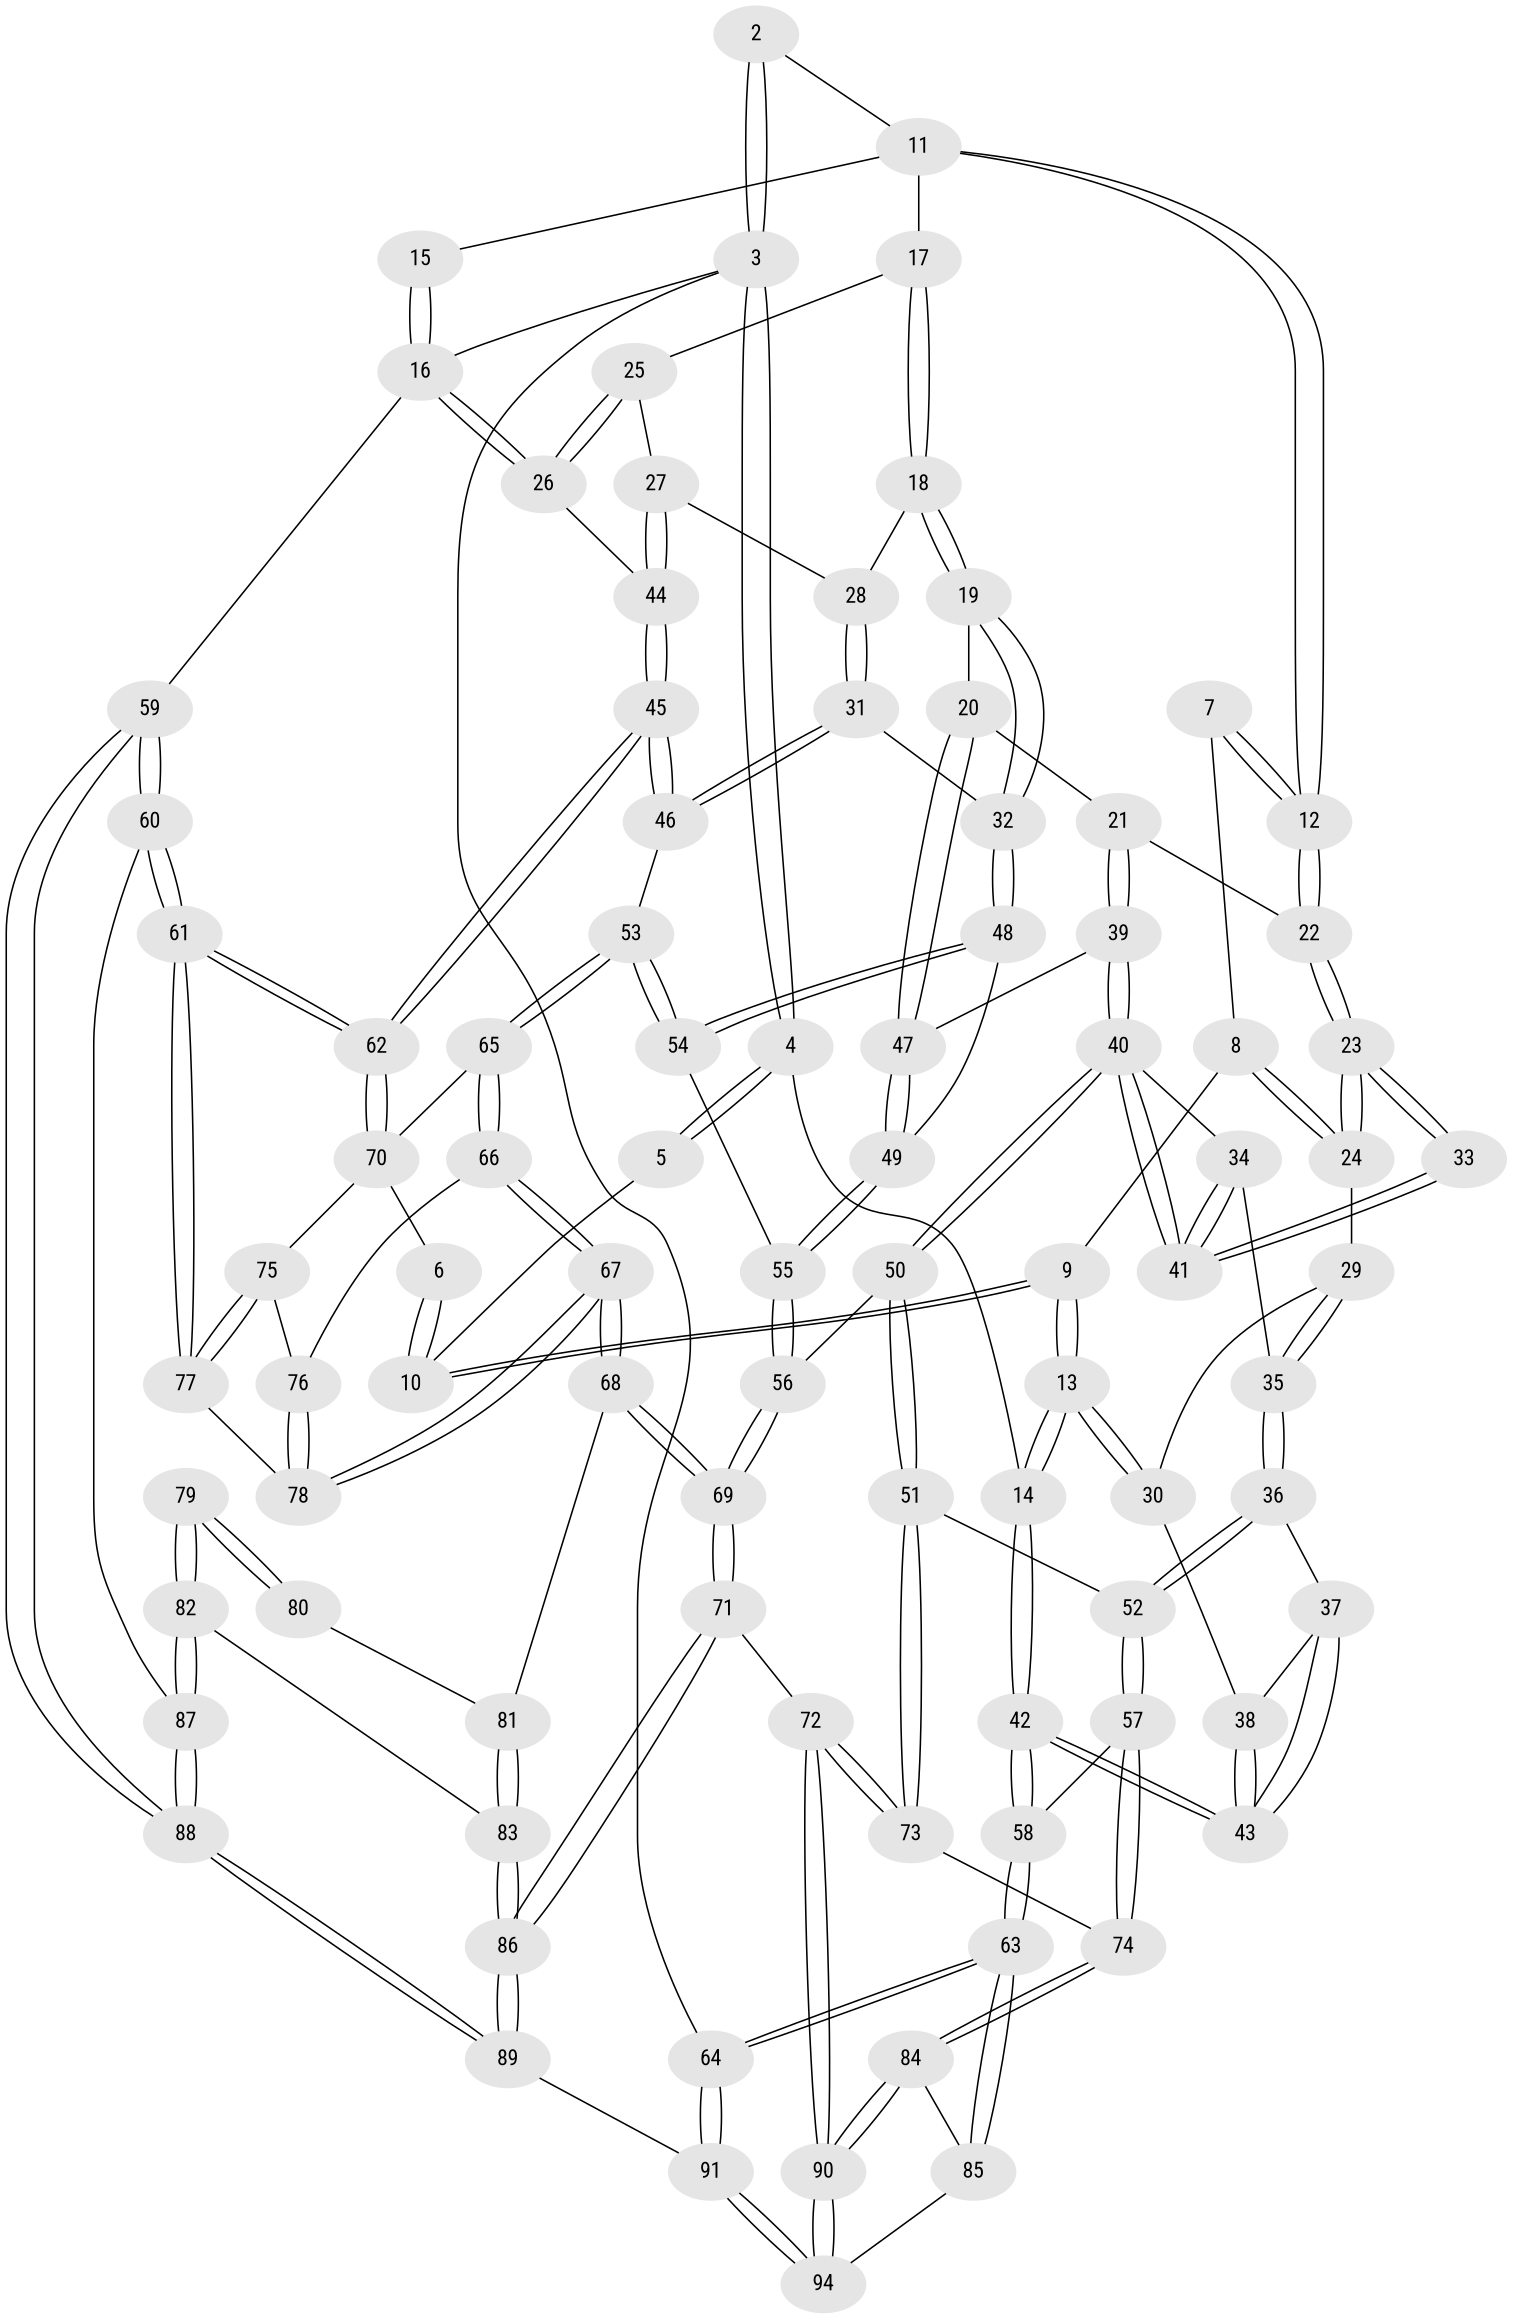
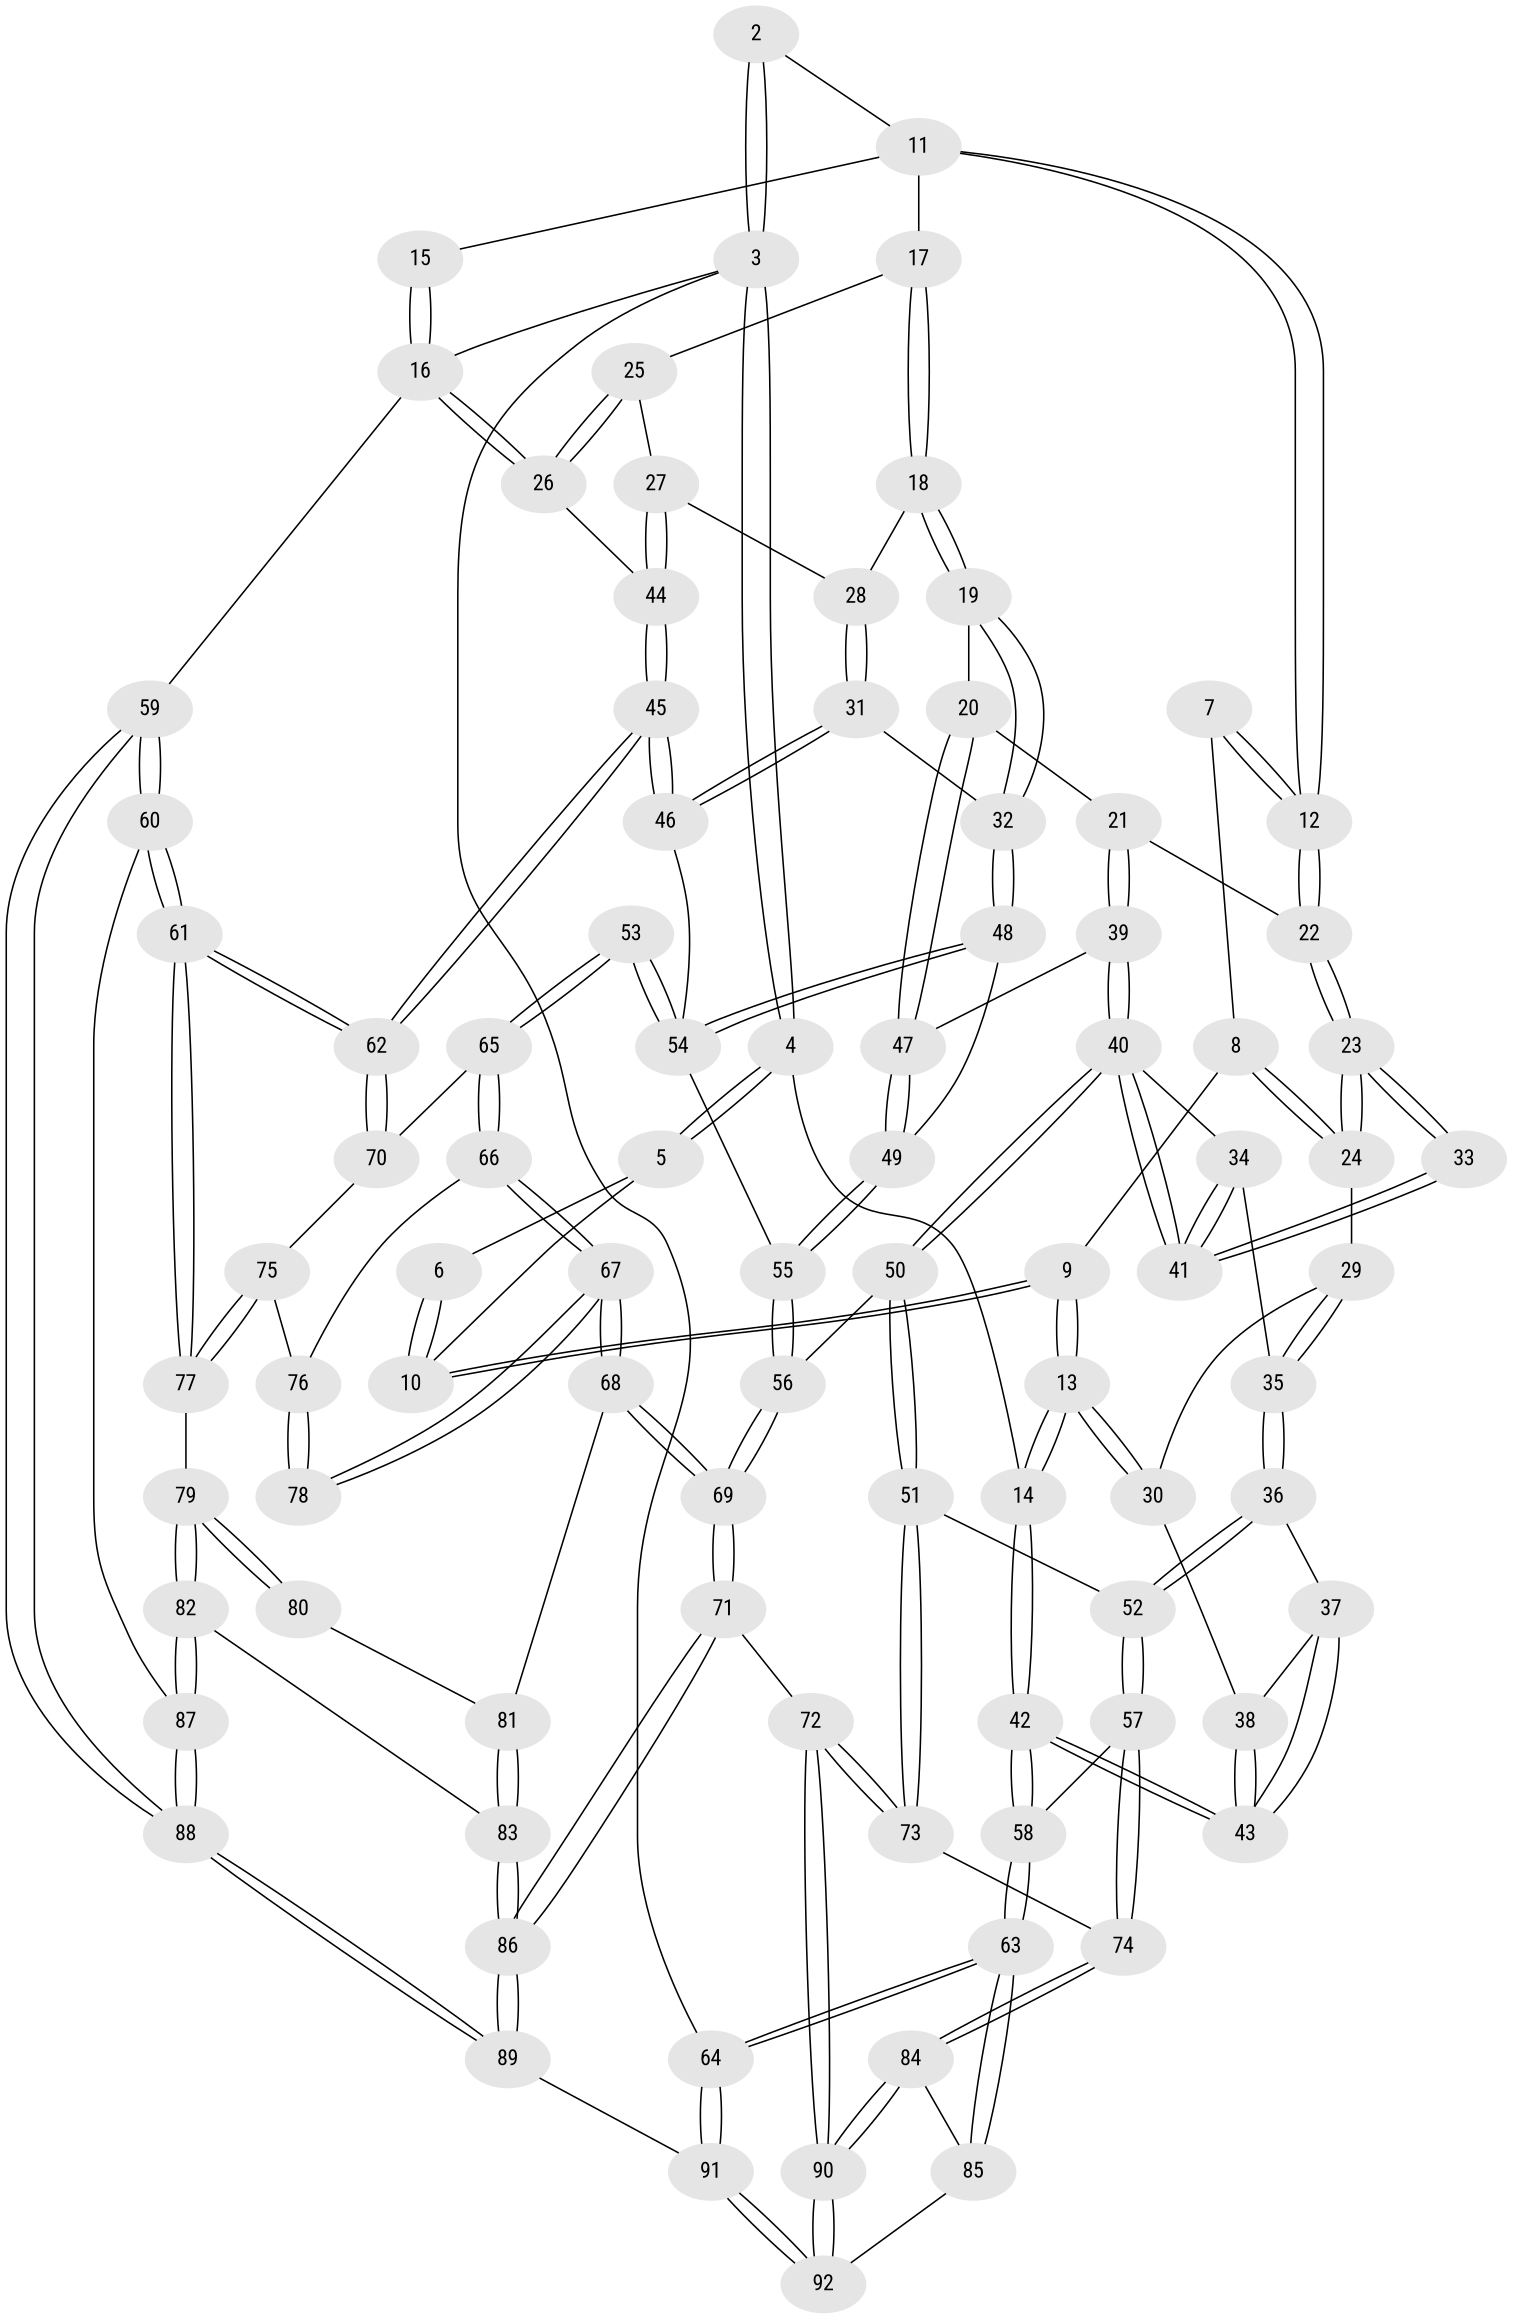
(648, 878) -> (689, 934)
(404, 1208) -> (570, 1206)
(242, 1440) -> (186, 1441)
(823, 2284) -> (823, 2284)
